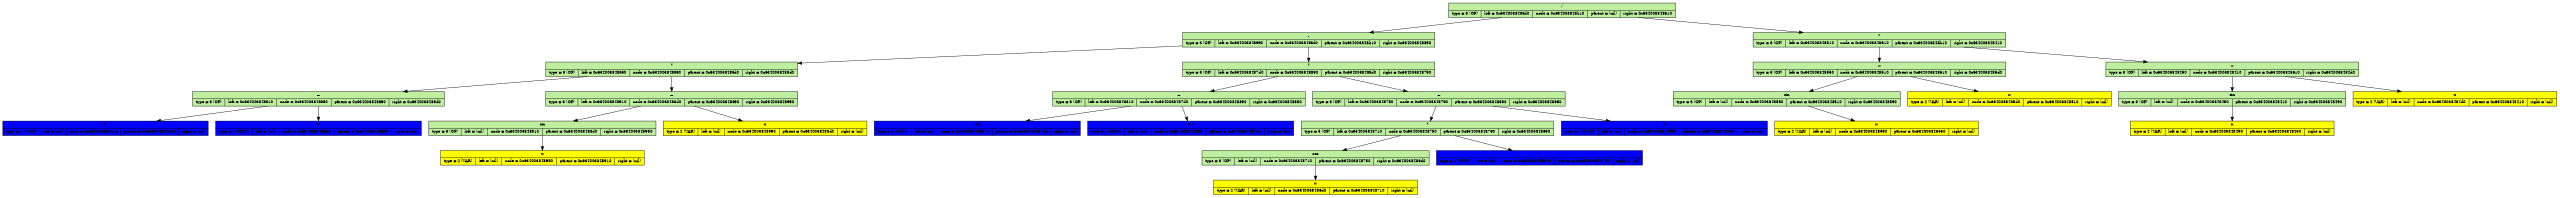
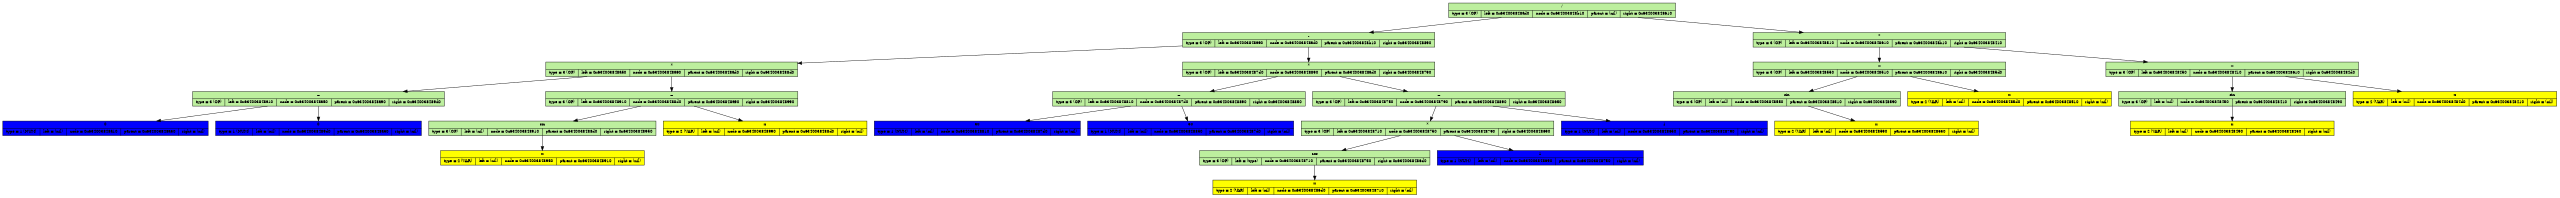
(1247, 161) -> (1247, 161)
